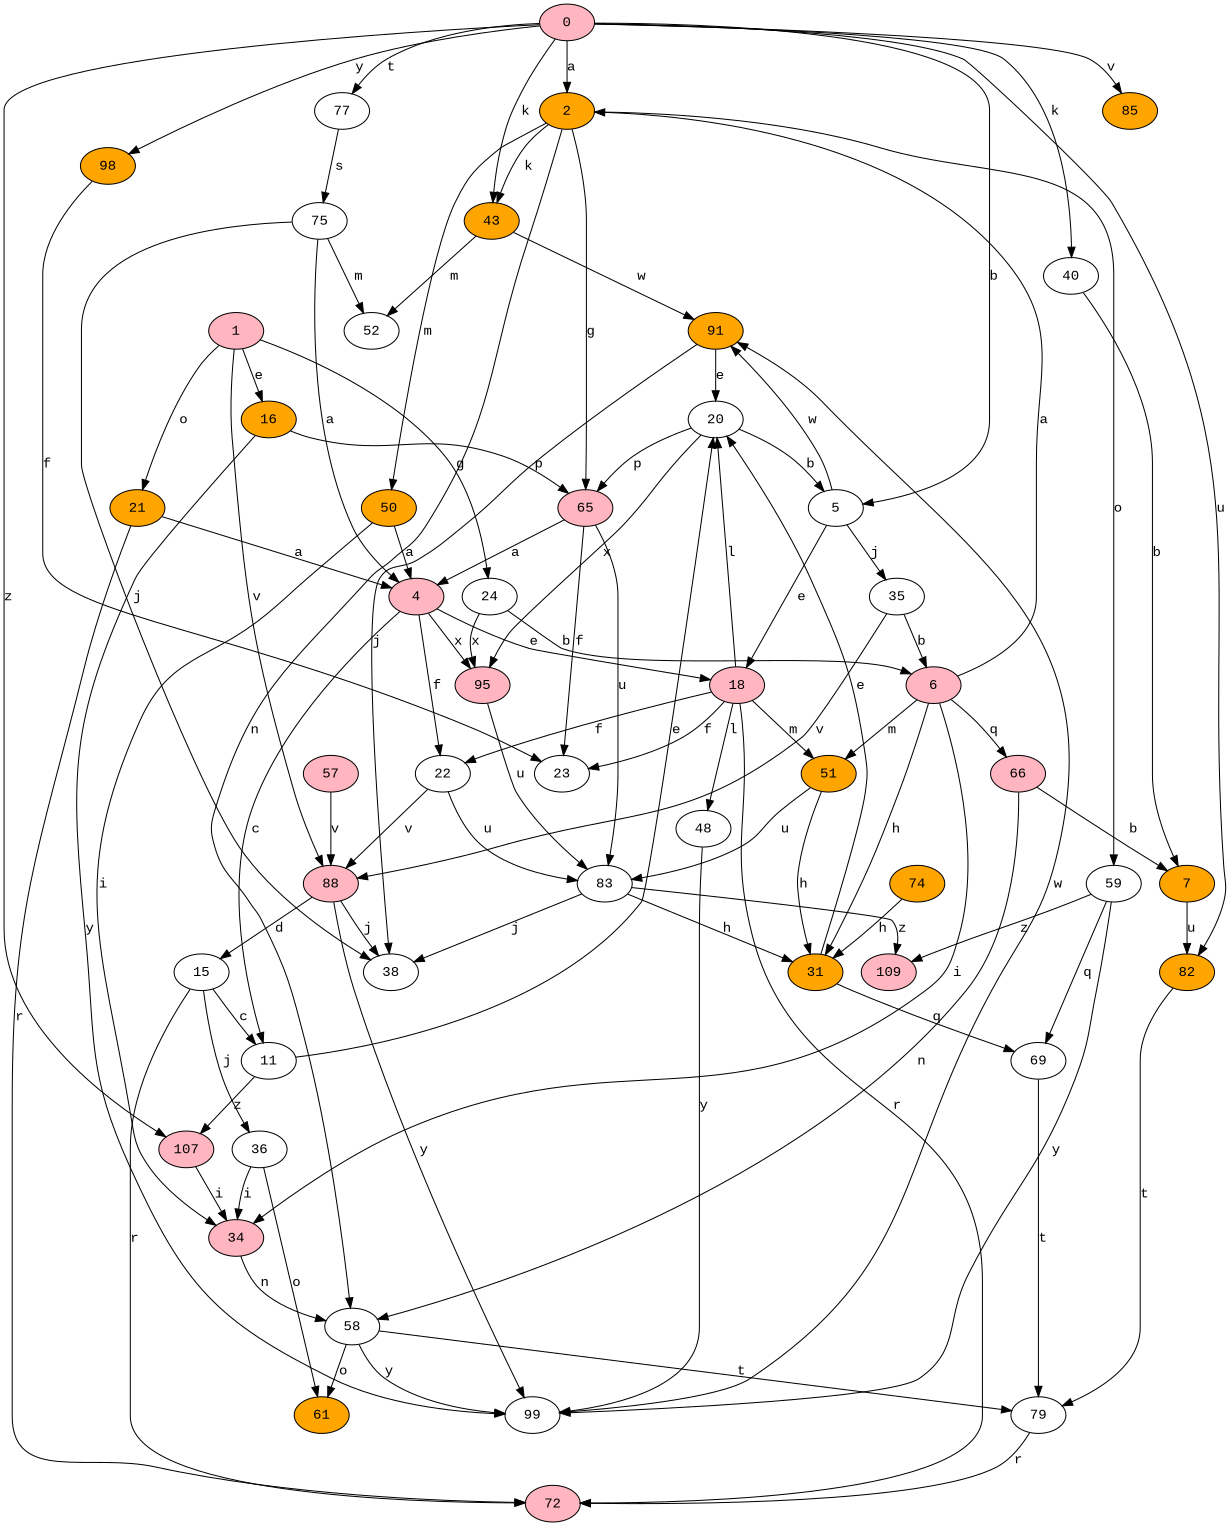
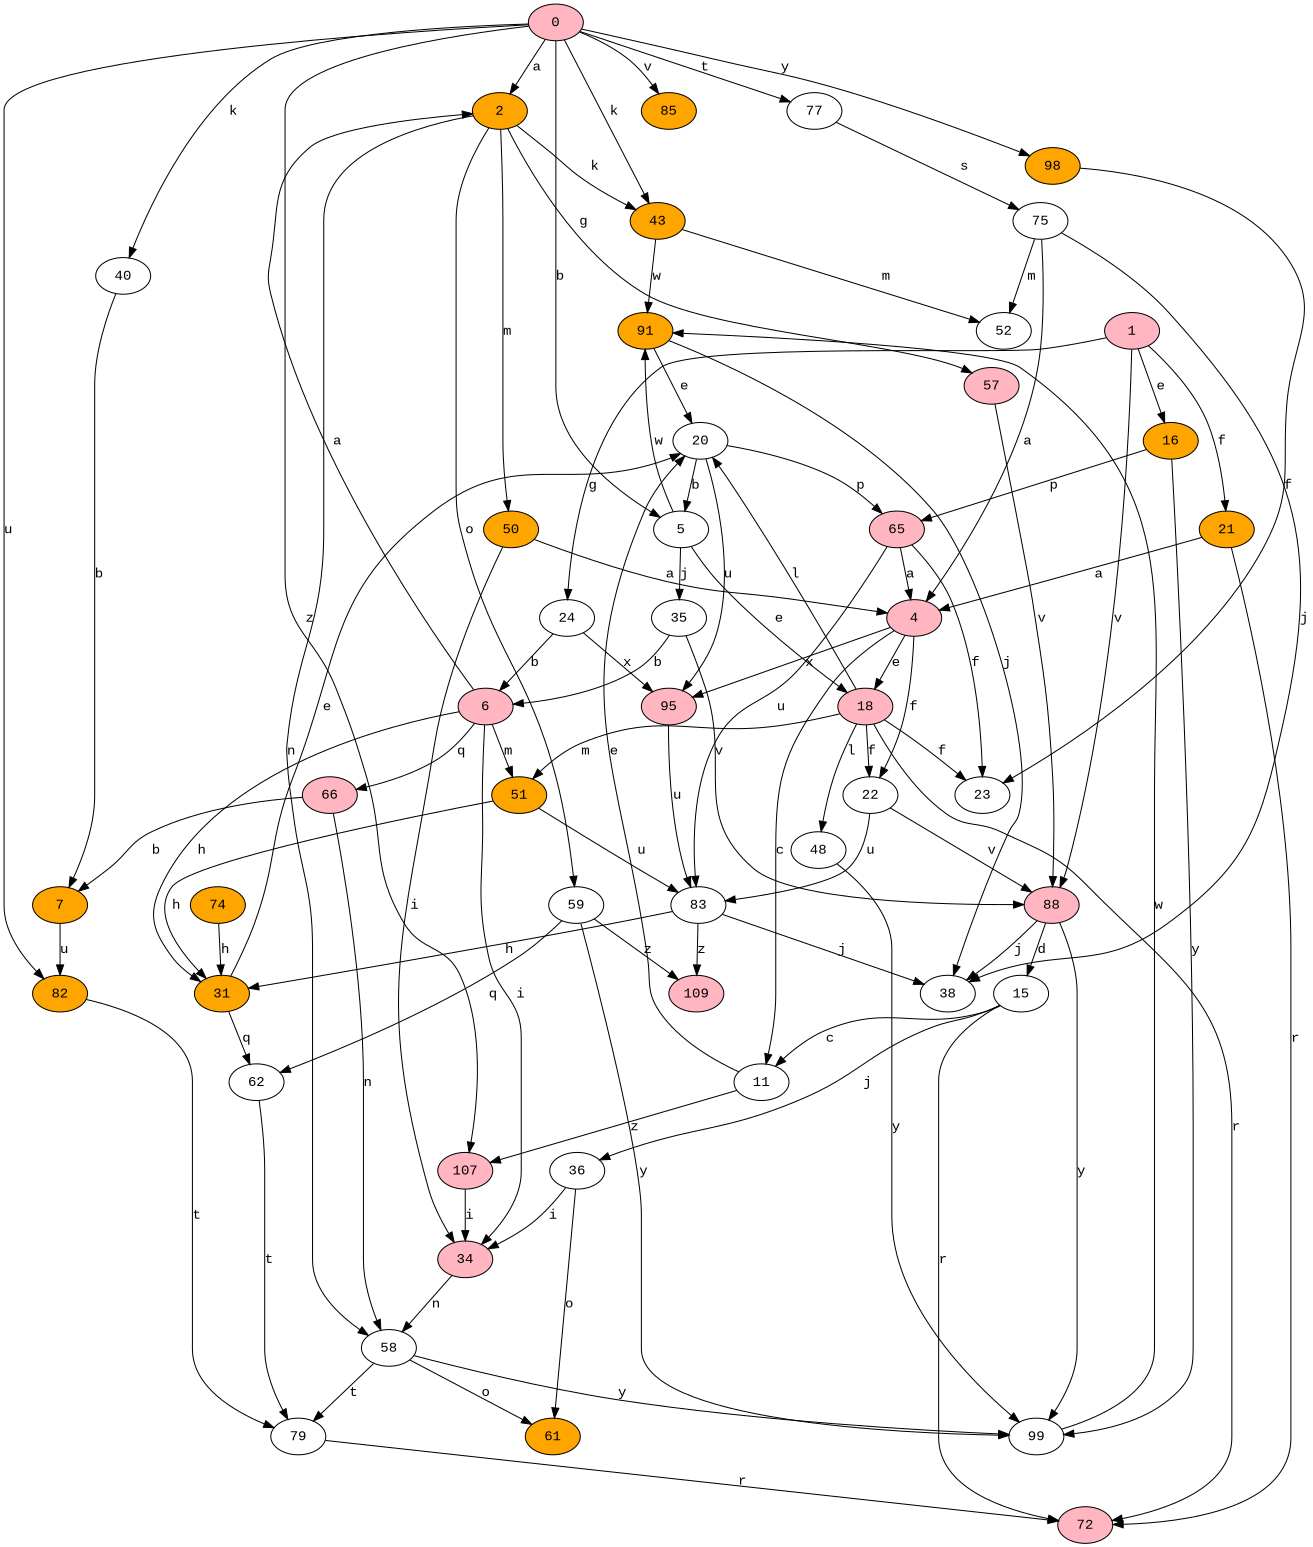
(586, 303) -> (696, 313)
(184, 419) -> (1222, 441)
(607, 552) -> (728, 574)
(1038, 1061) -> (257, 1082)
